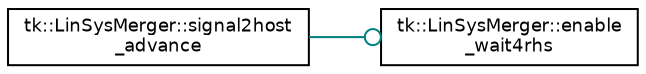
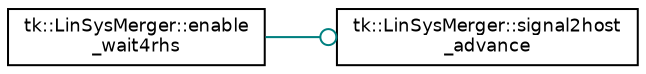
(337, 37) -> (293, 37)
